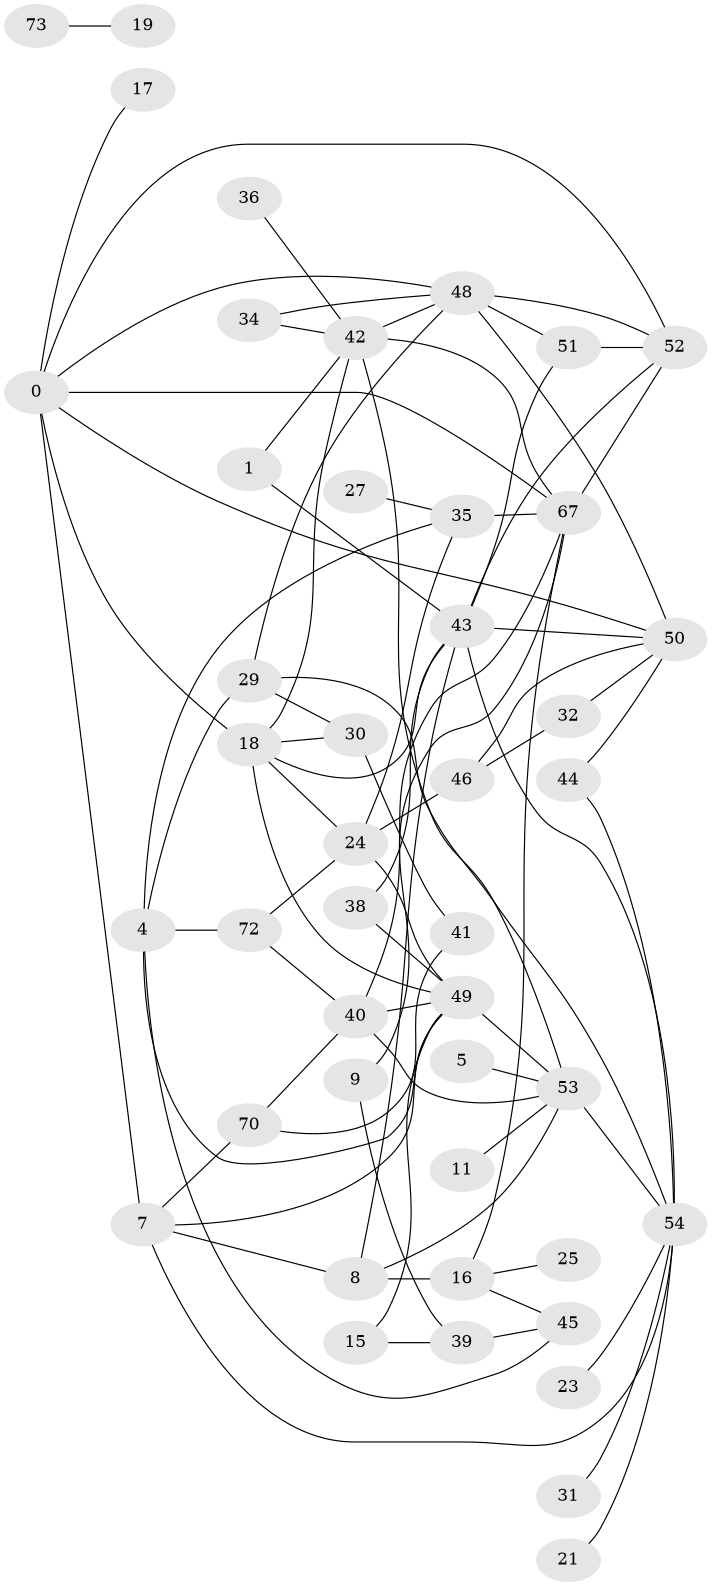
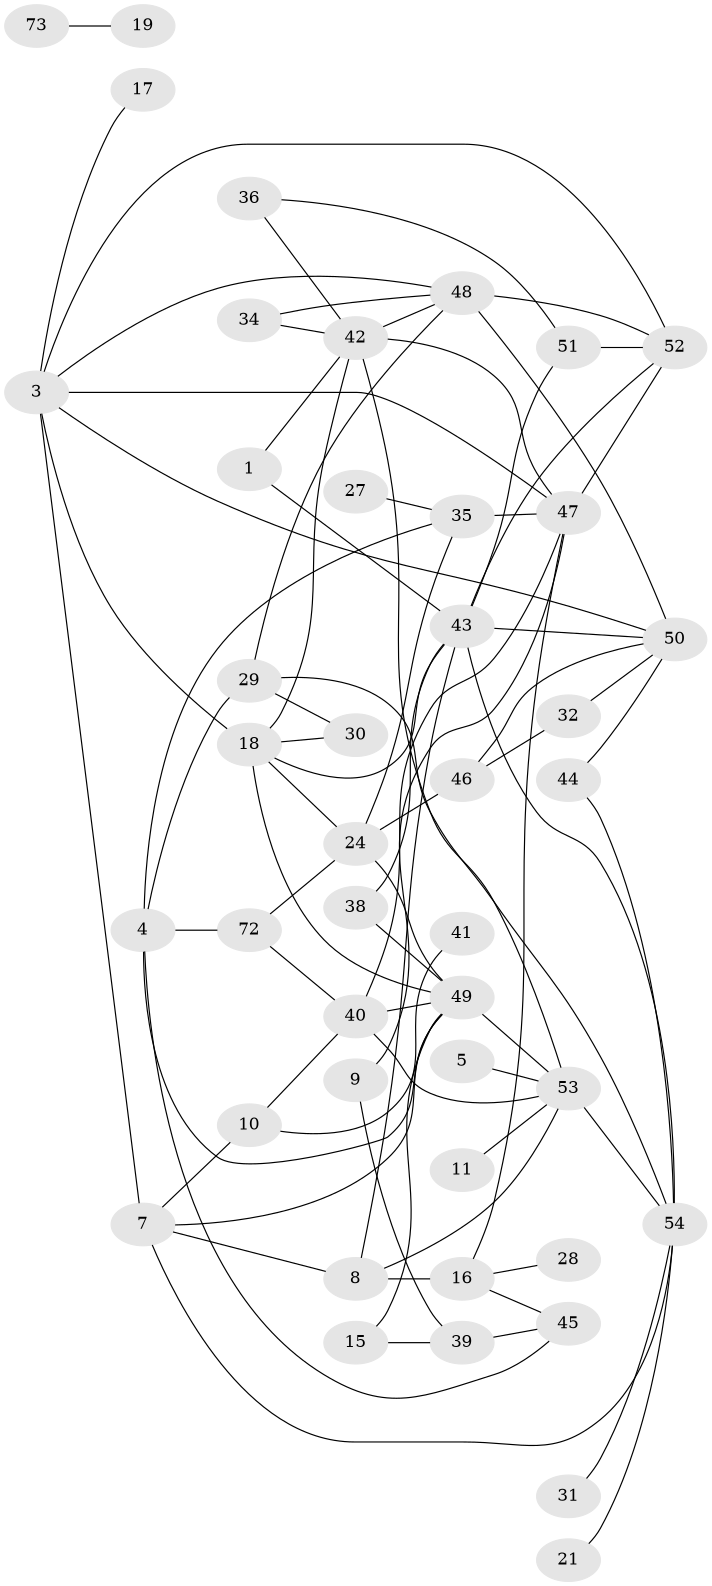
(515, 320) -> (435, 231)
(37, 392) -> (37, 392)
(569, 513) -> (569, 513)
(390, 813) -> none
(249, 1125) -> (249, 1125)
(569, 1260) -> (569, 1260)
(569, 1388) -> none
